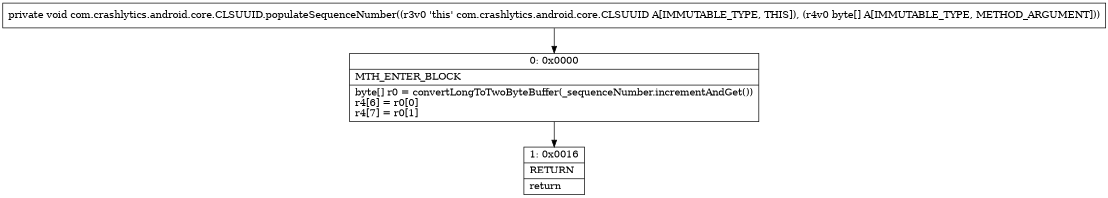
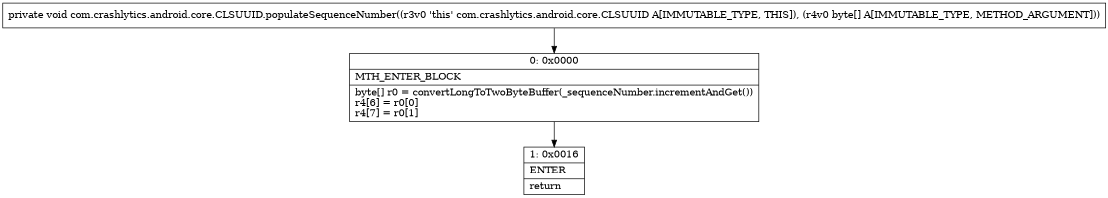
(552, 170) -> (548, 170)
